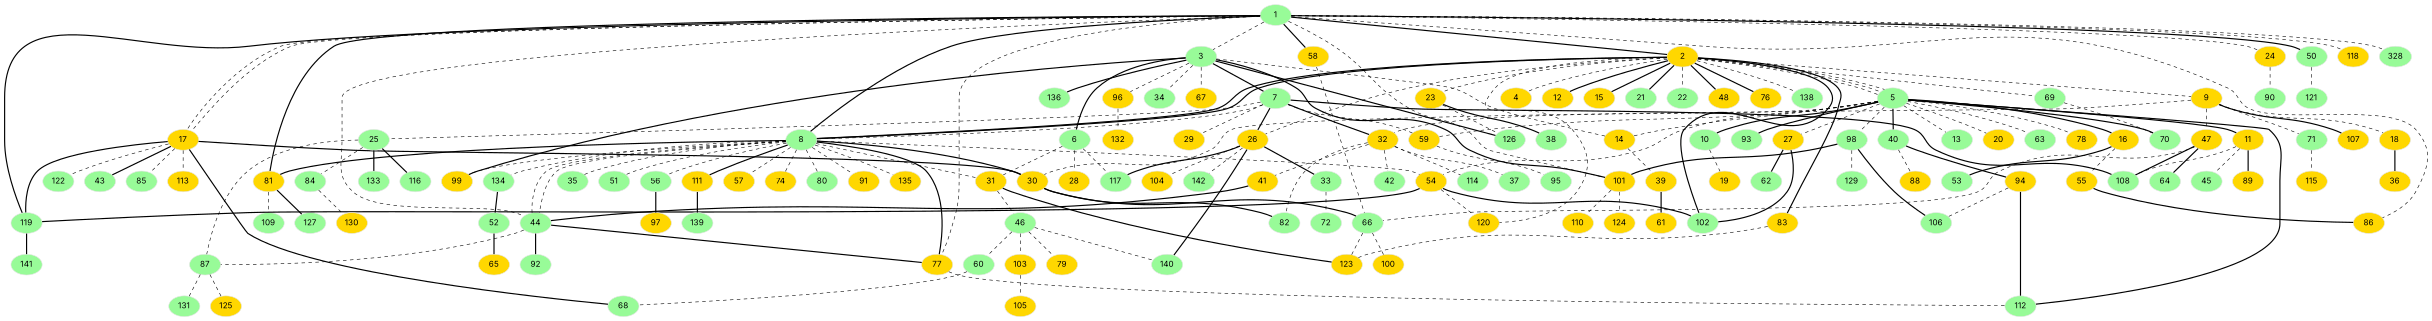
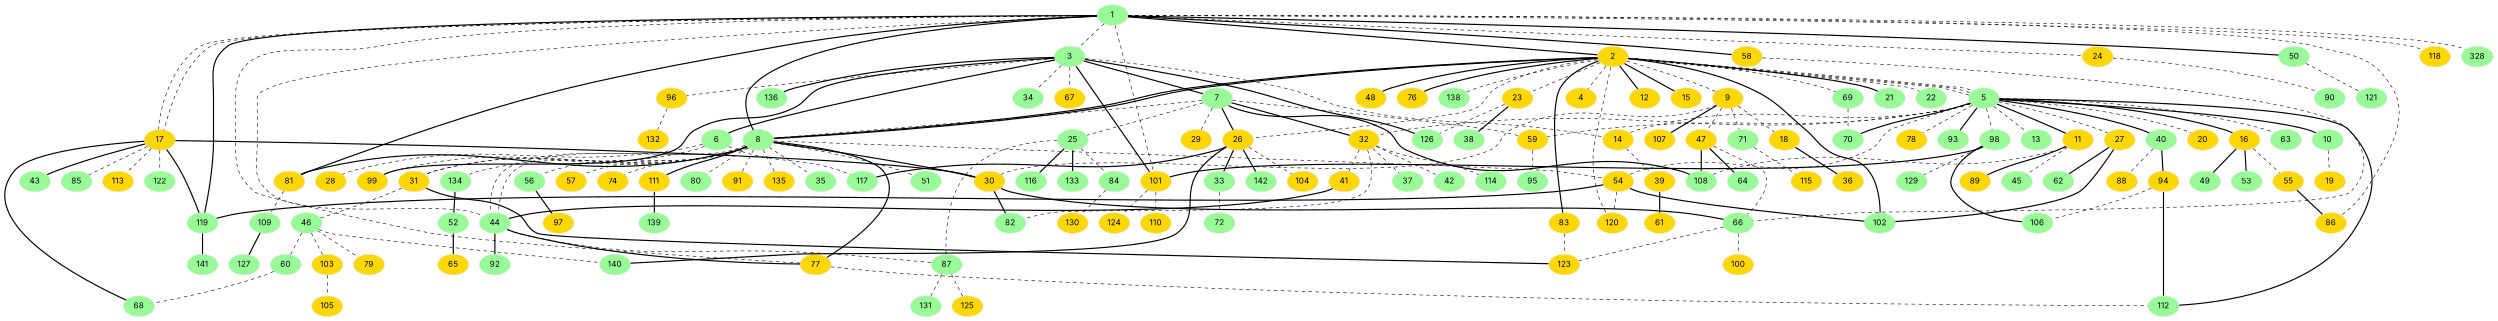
(1223, 163) -> (1250, 162)
none -> (2205, 181)
(289, 202) -> (255, 244)
